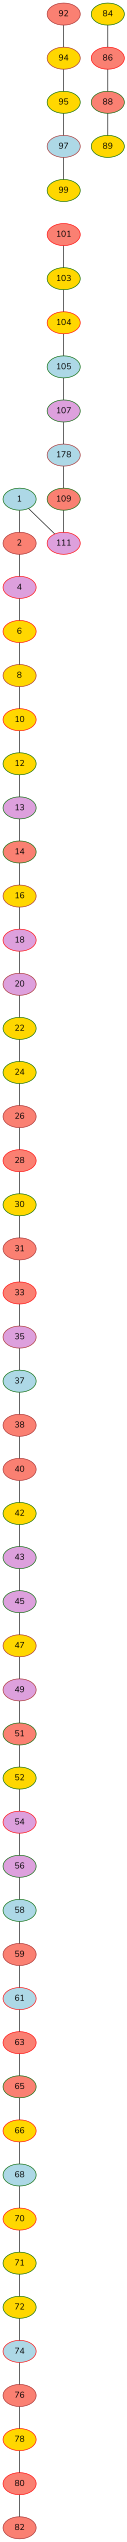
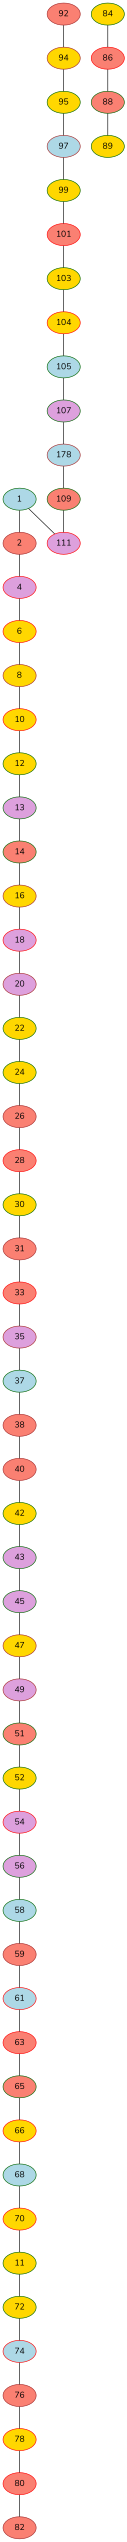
none -> (64, 213)
(20, 2263) -> (20, 2263)
